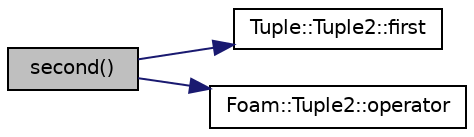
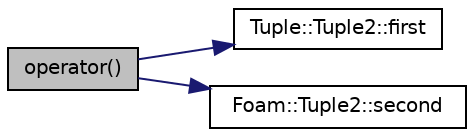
(73, 69) -> (73, 69)
(338, 107) -> (338, 107)
